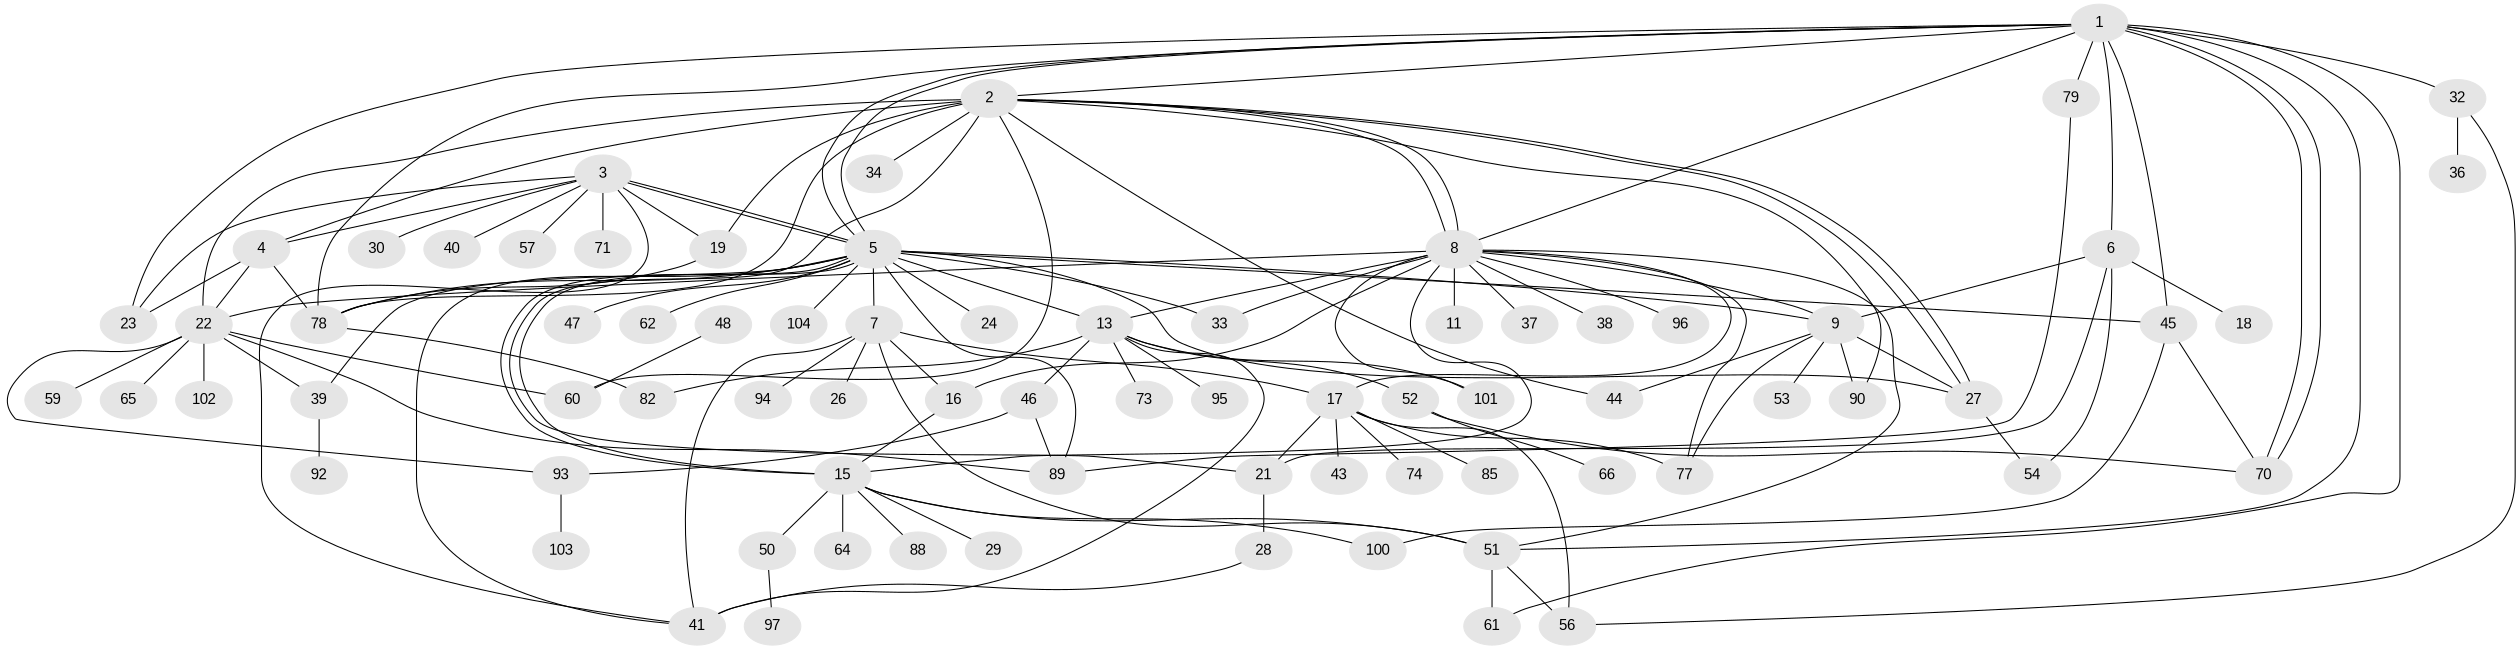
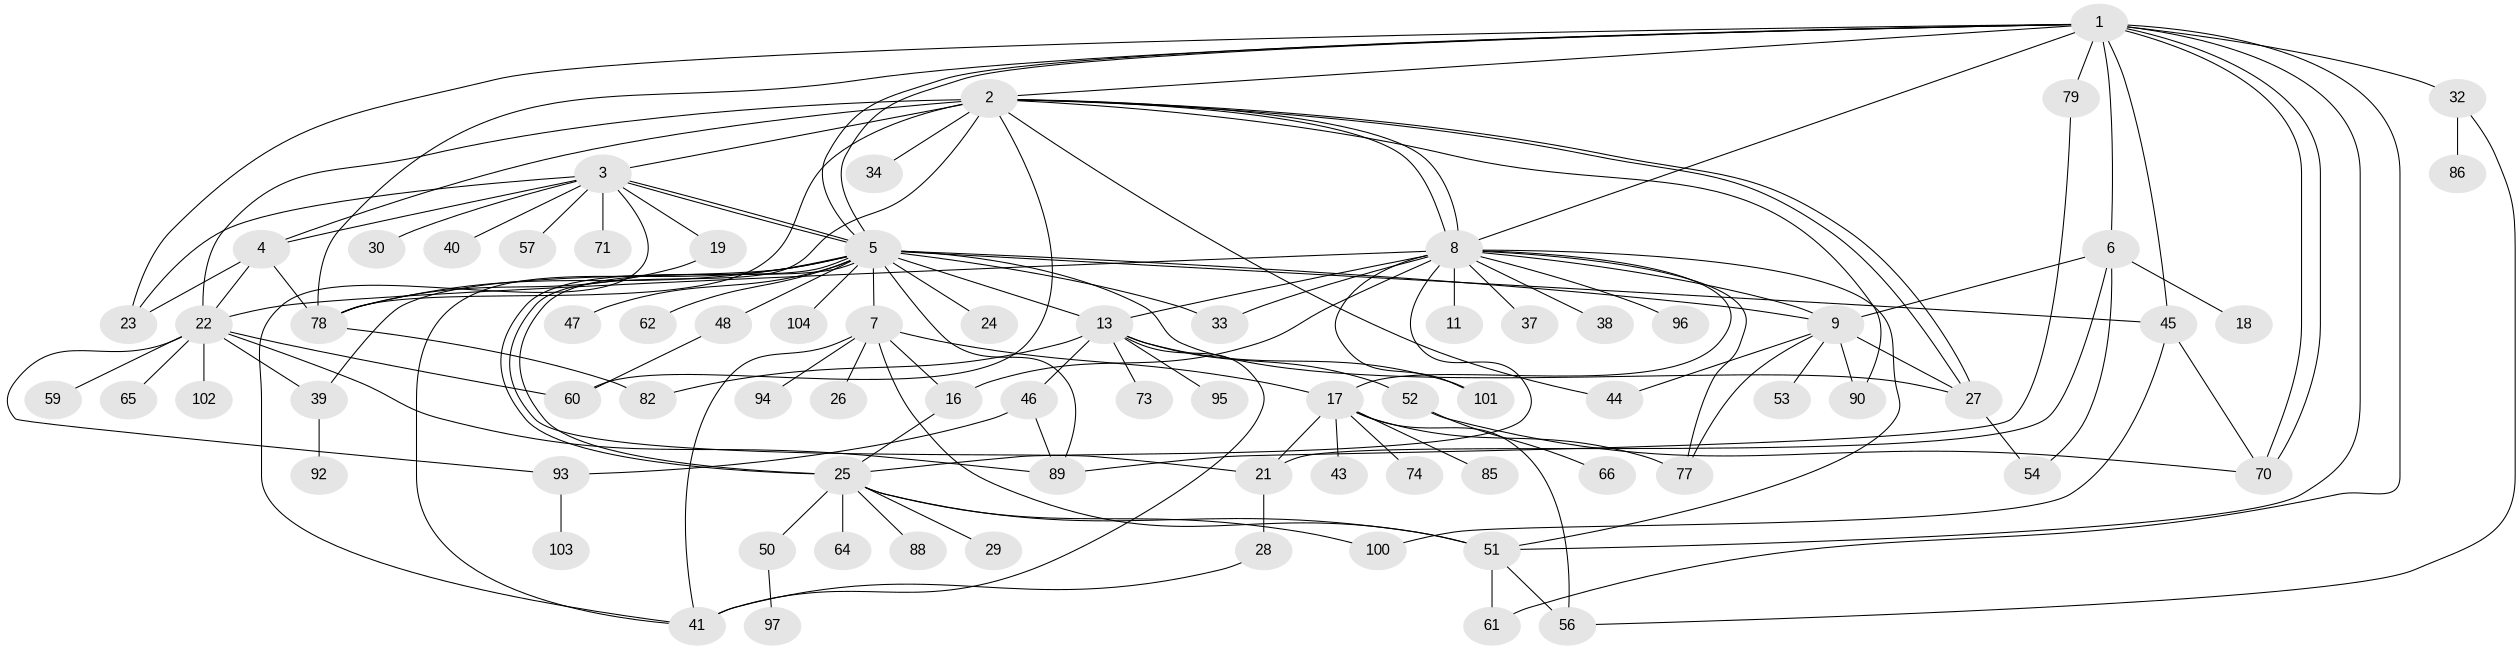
(823, 143) -> (796, 136)
(2458, 174) -> (2458, 174)
none -> (798, 287)
(843, 475) -> (843, 475)
